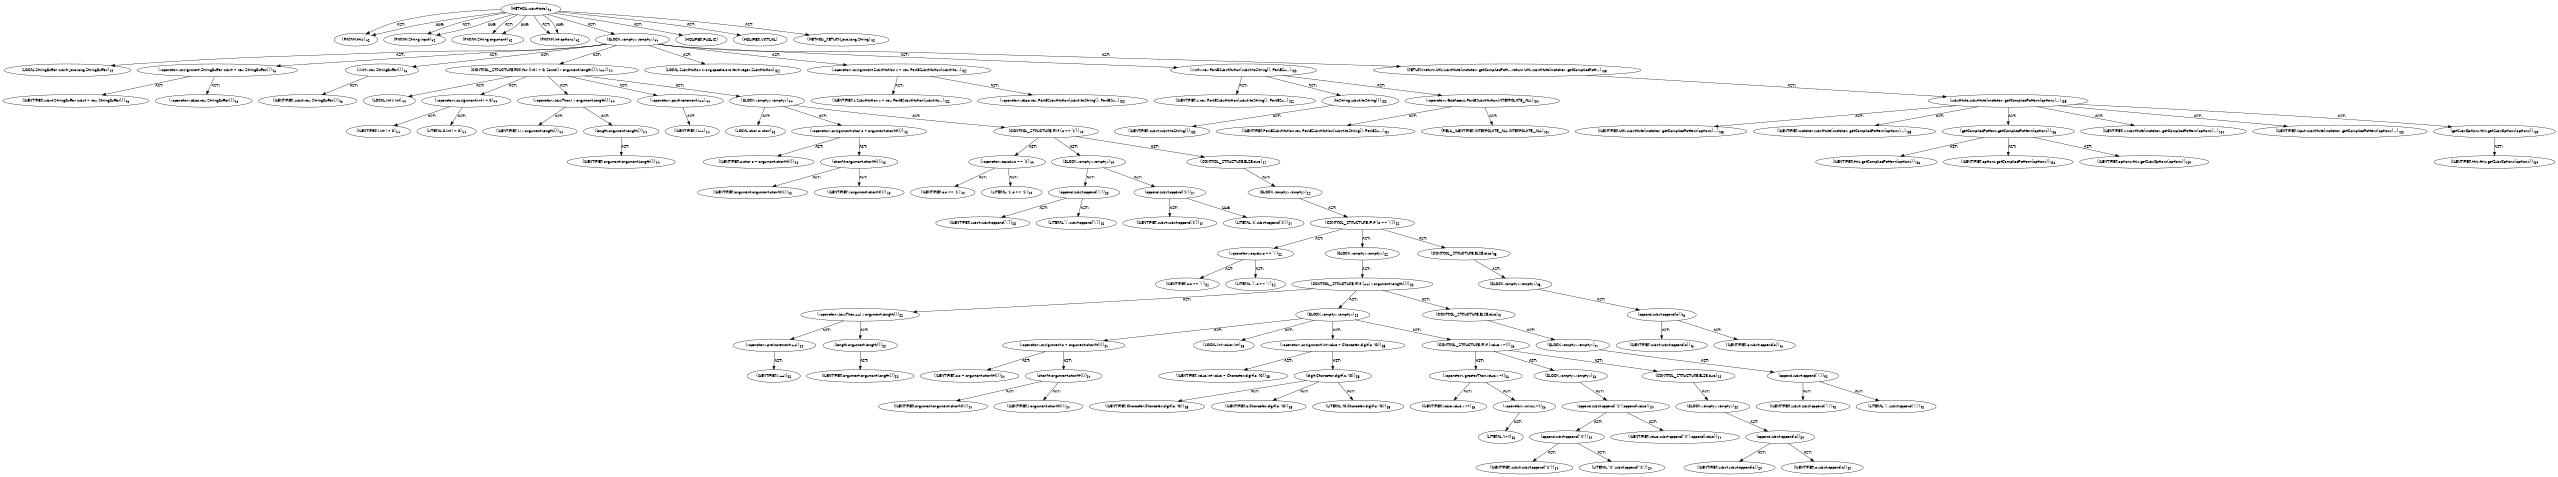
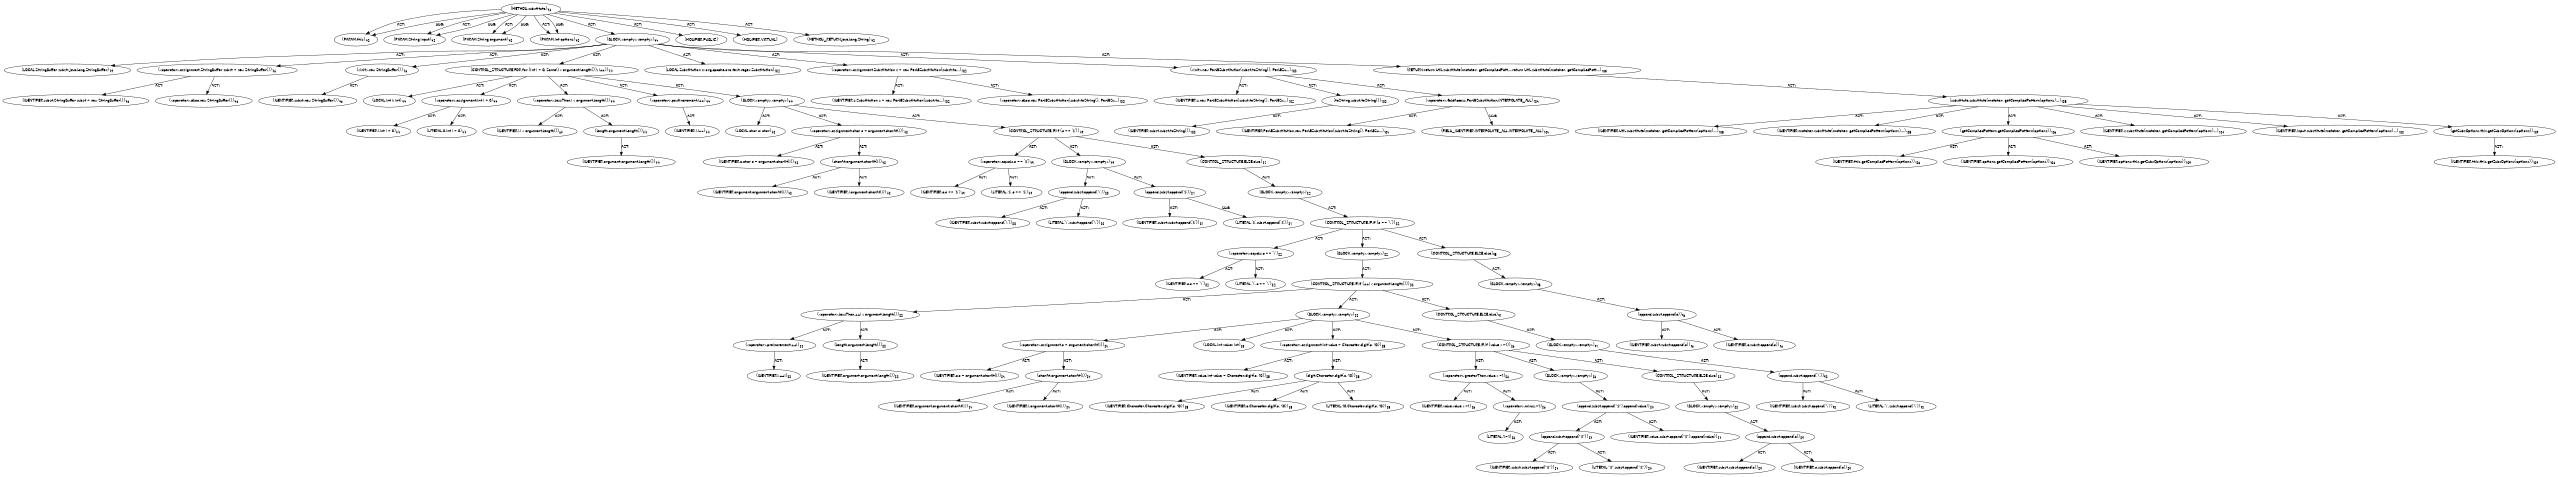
(1494, 116) -> (1494, 116)
(561, 131) -> (561, 131)
